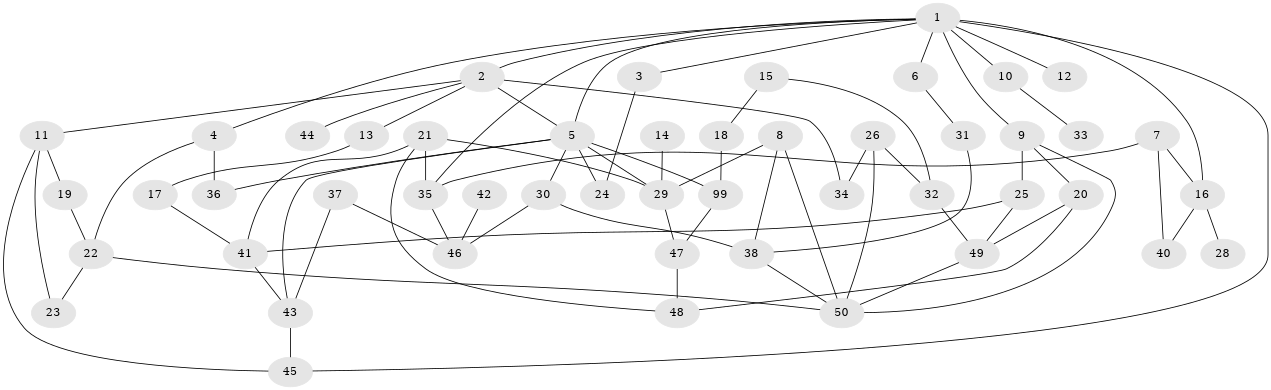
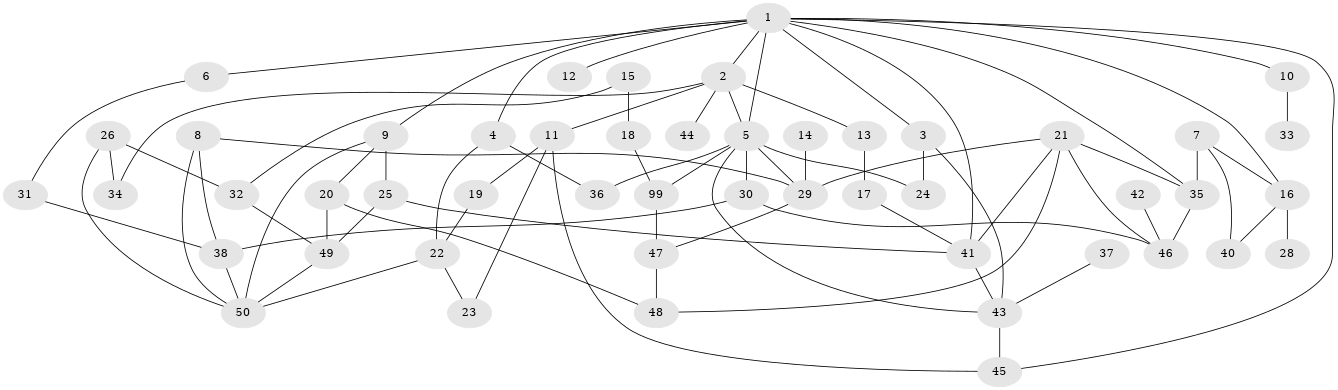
none -> (929, 93)
none -> (988, 216)
(400, 227) -> (1103, 203)
